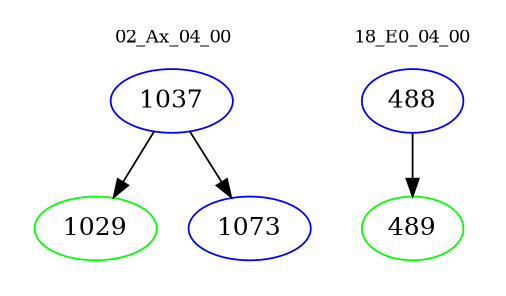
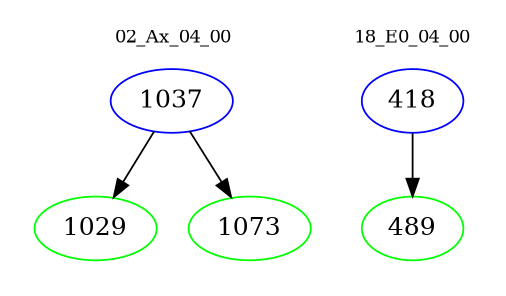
(413, 101) -> (413, 101)
(250, 228) -> (250, 228)
